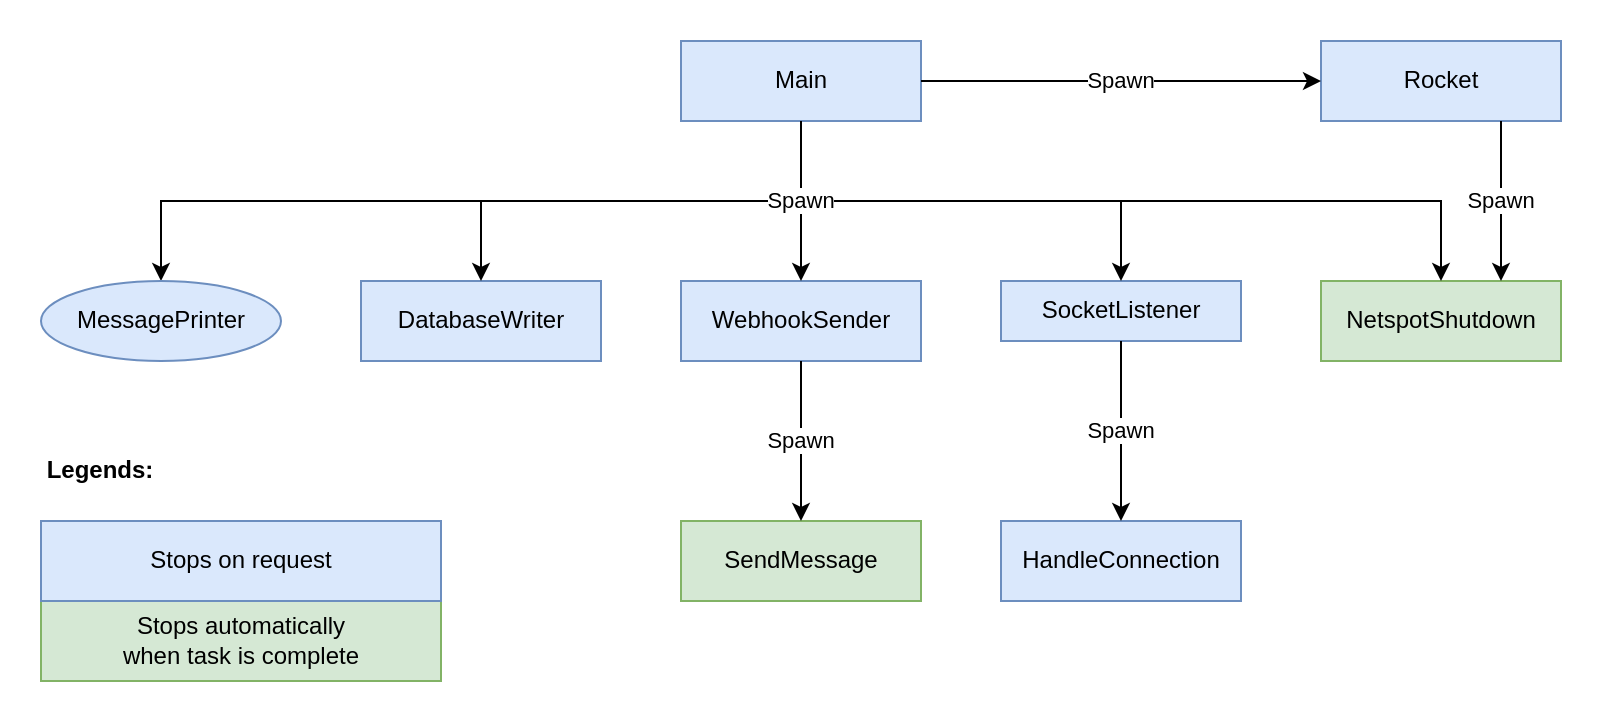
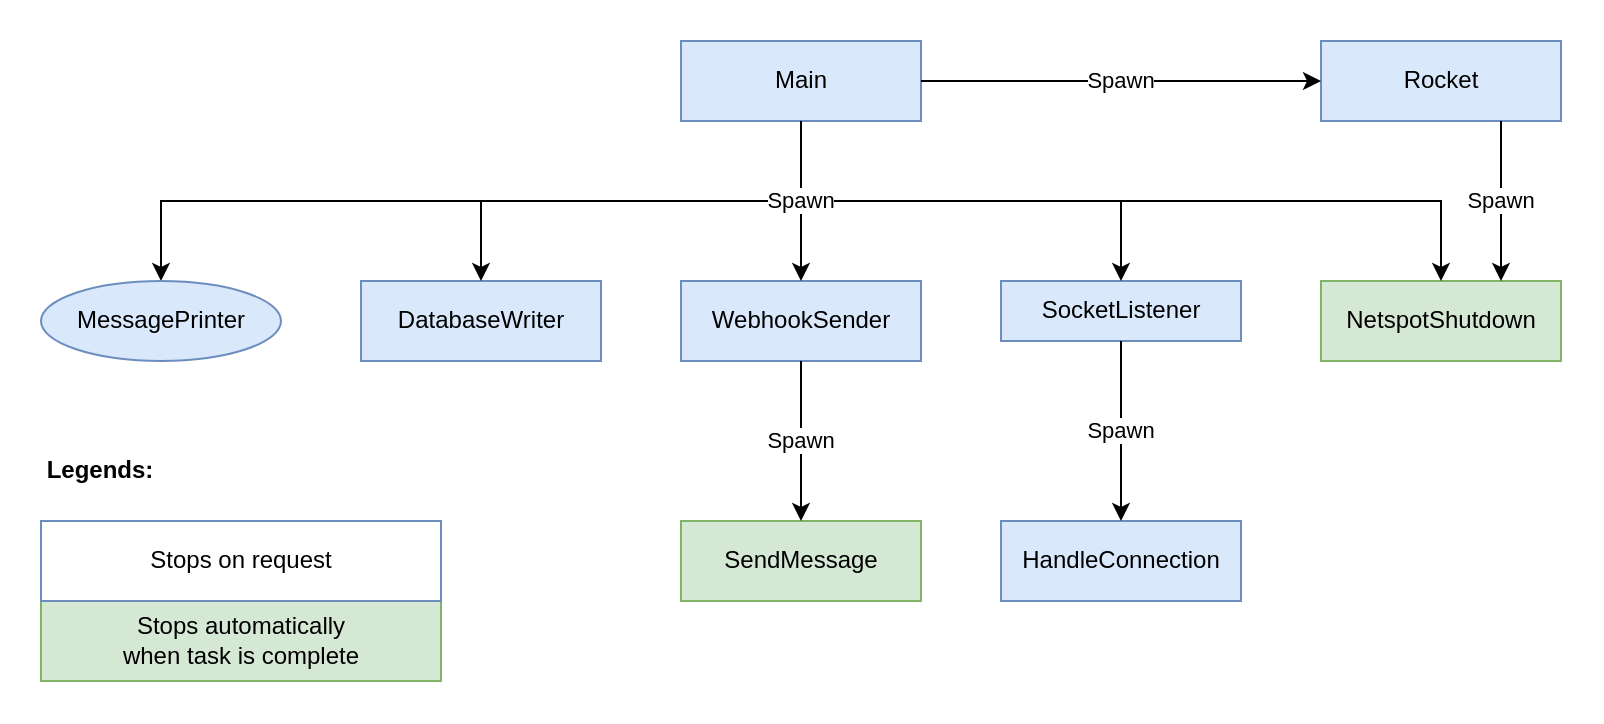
(241, 561) -> (241, 561)
